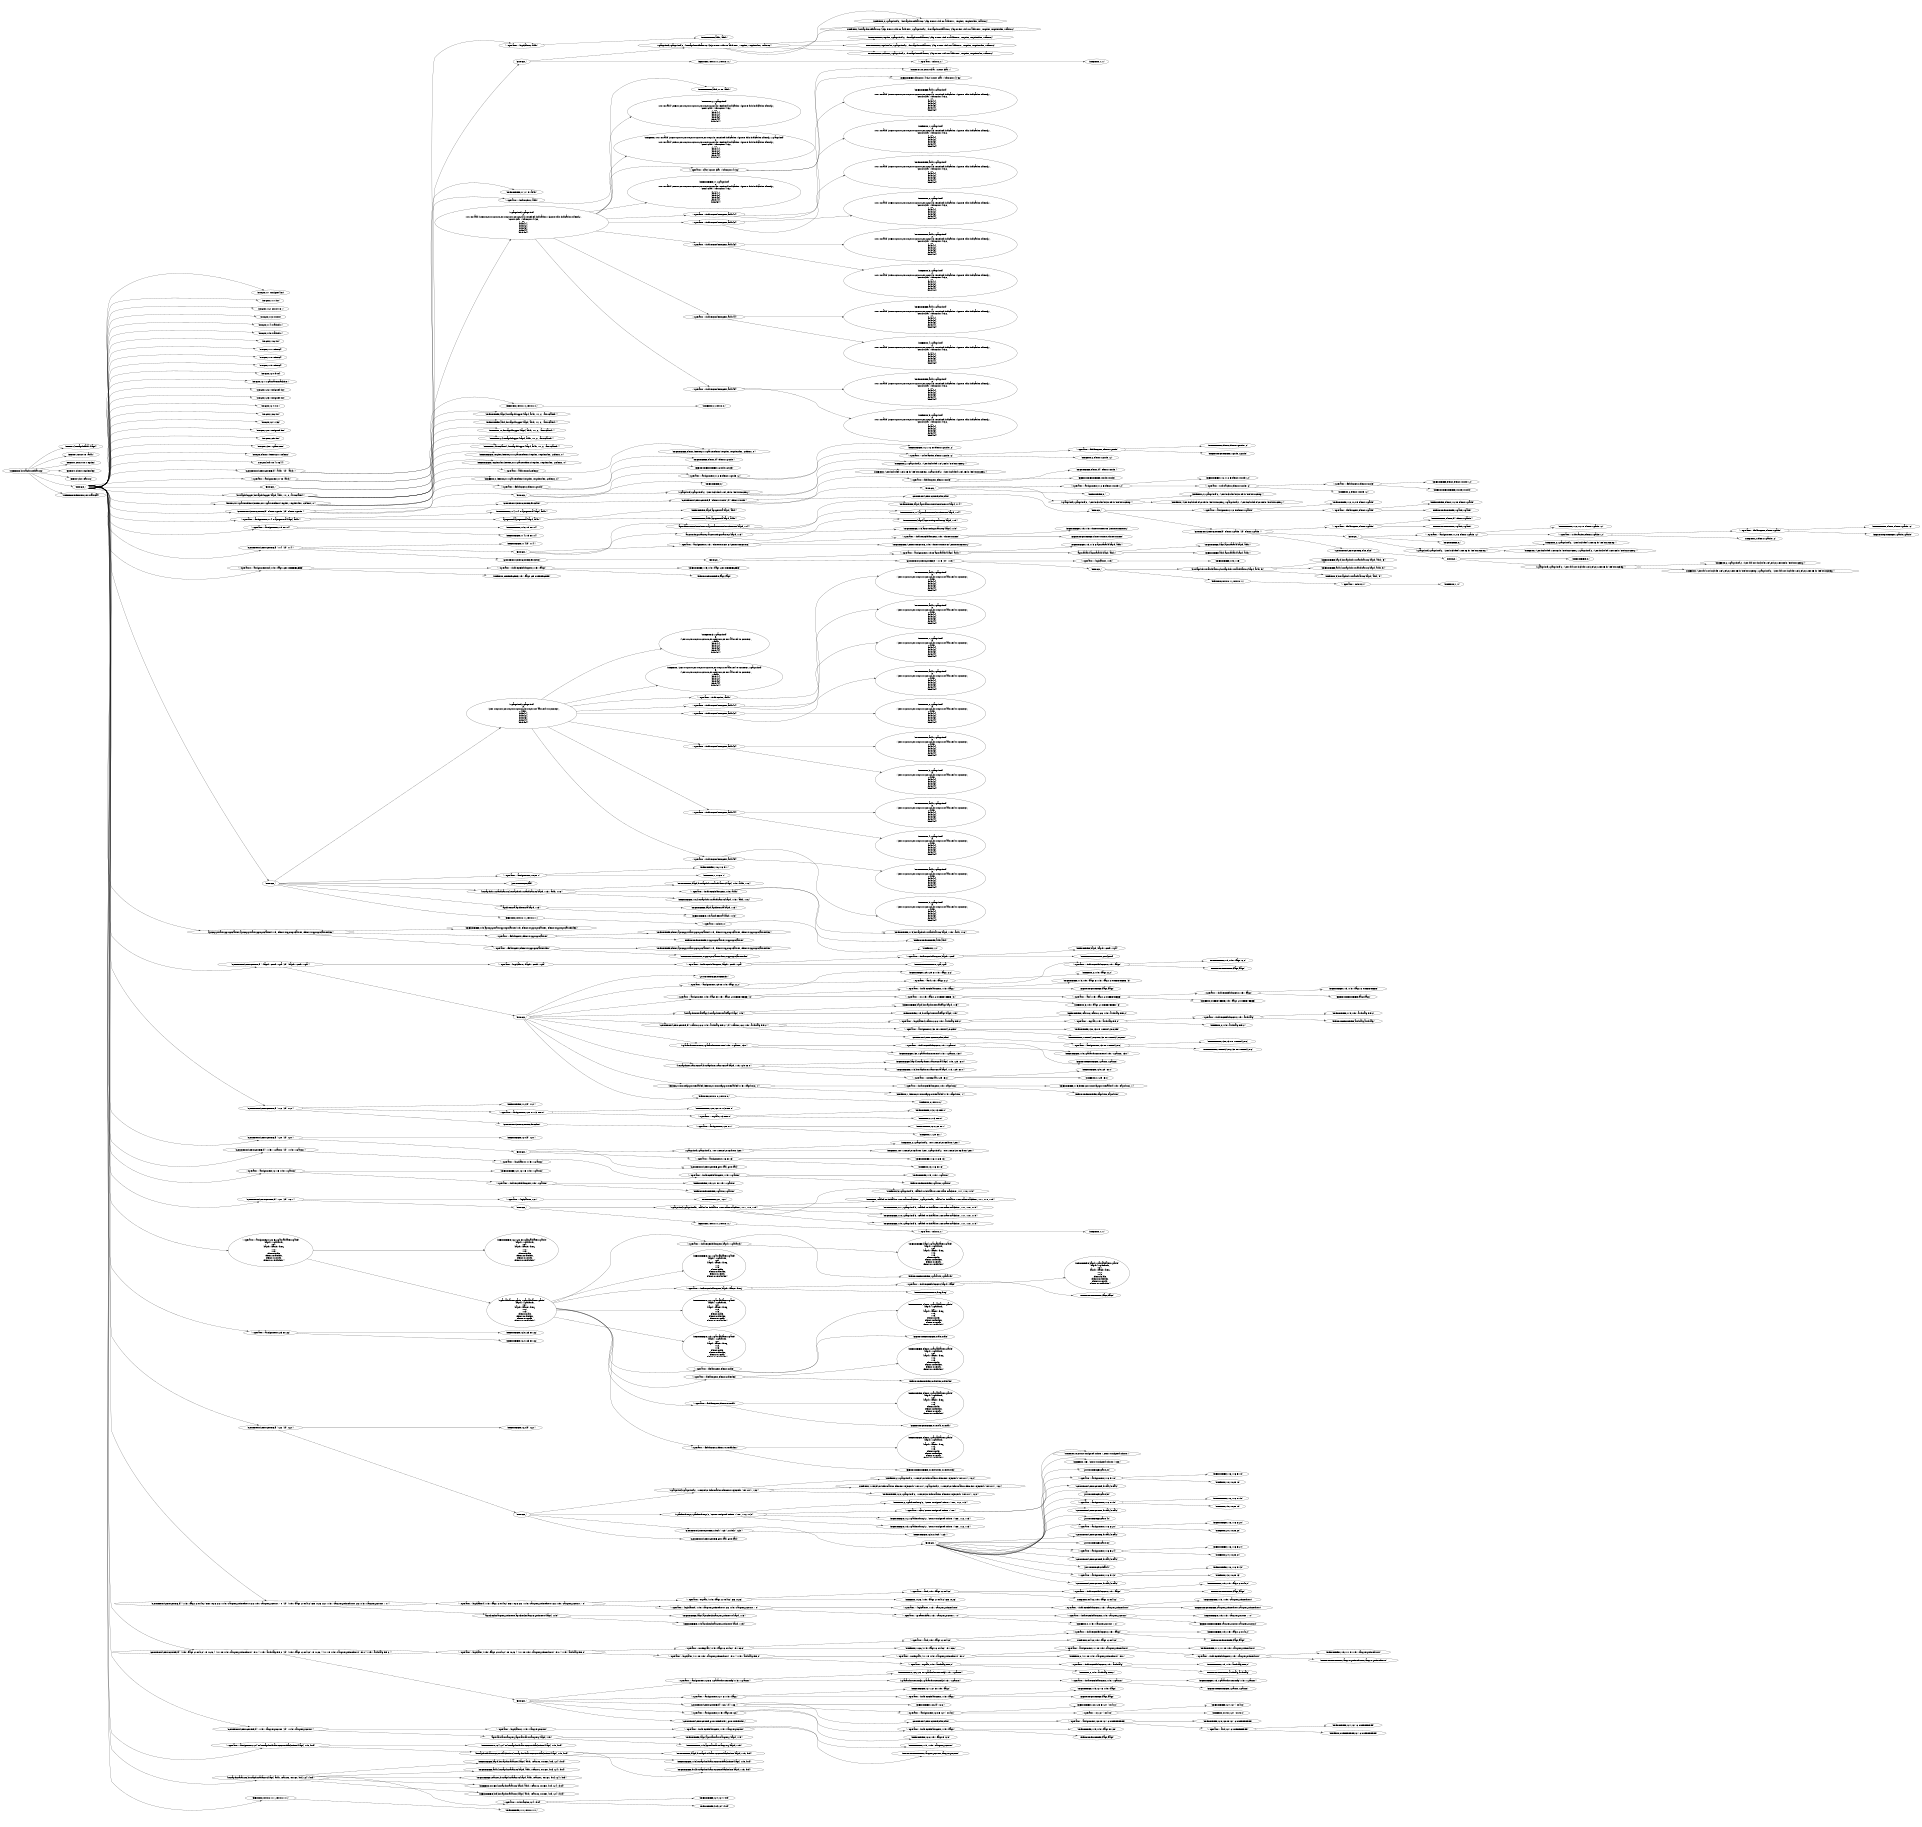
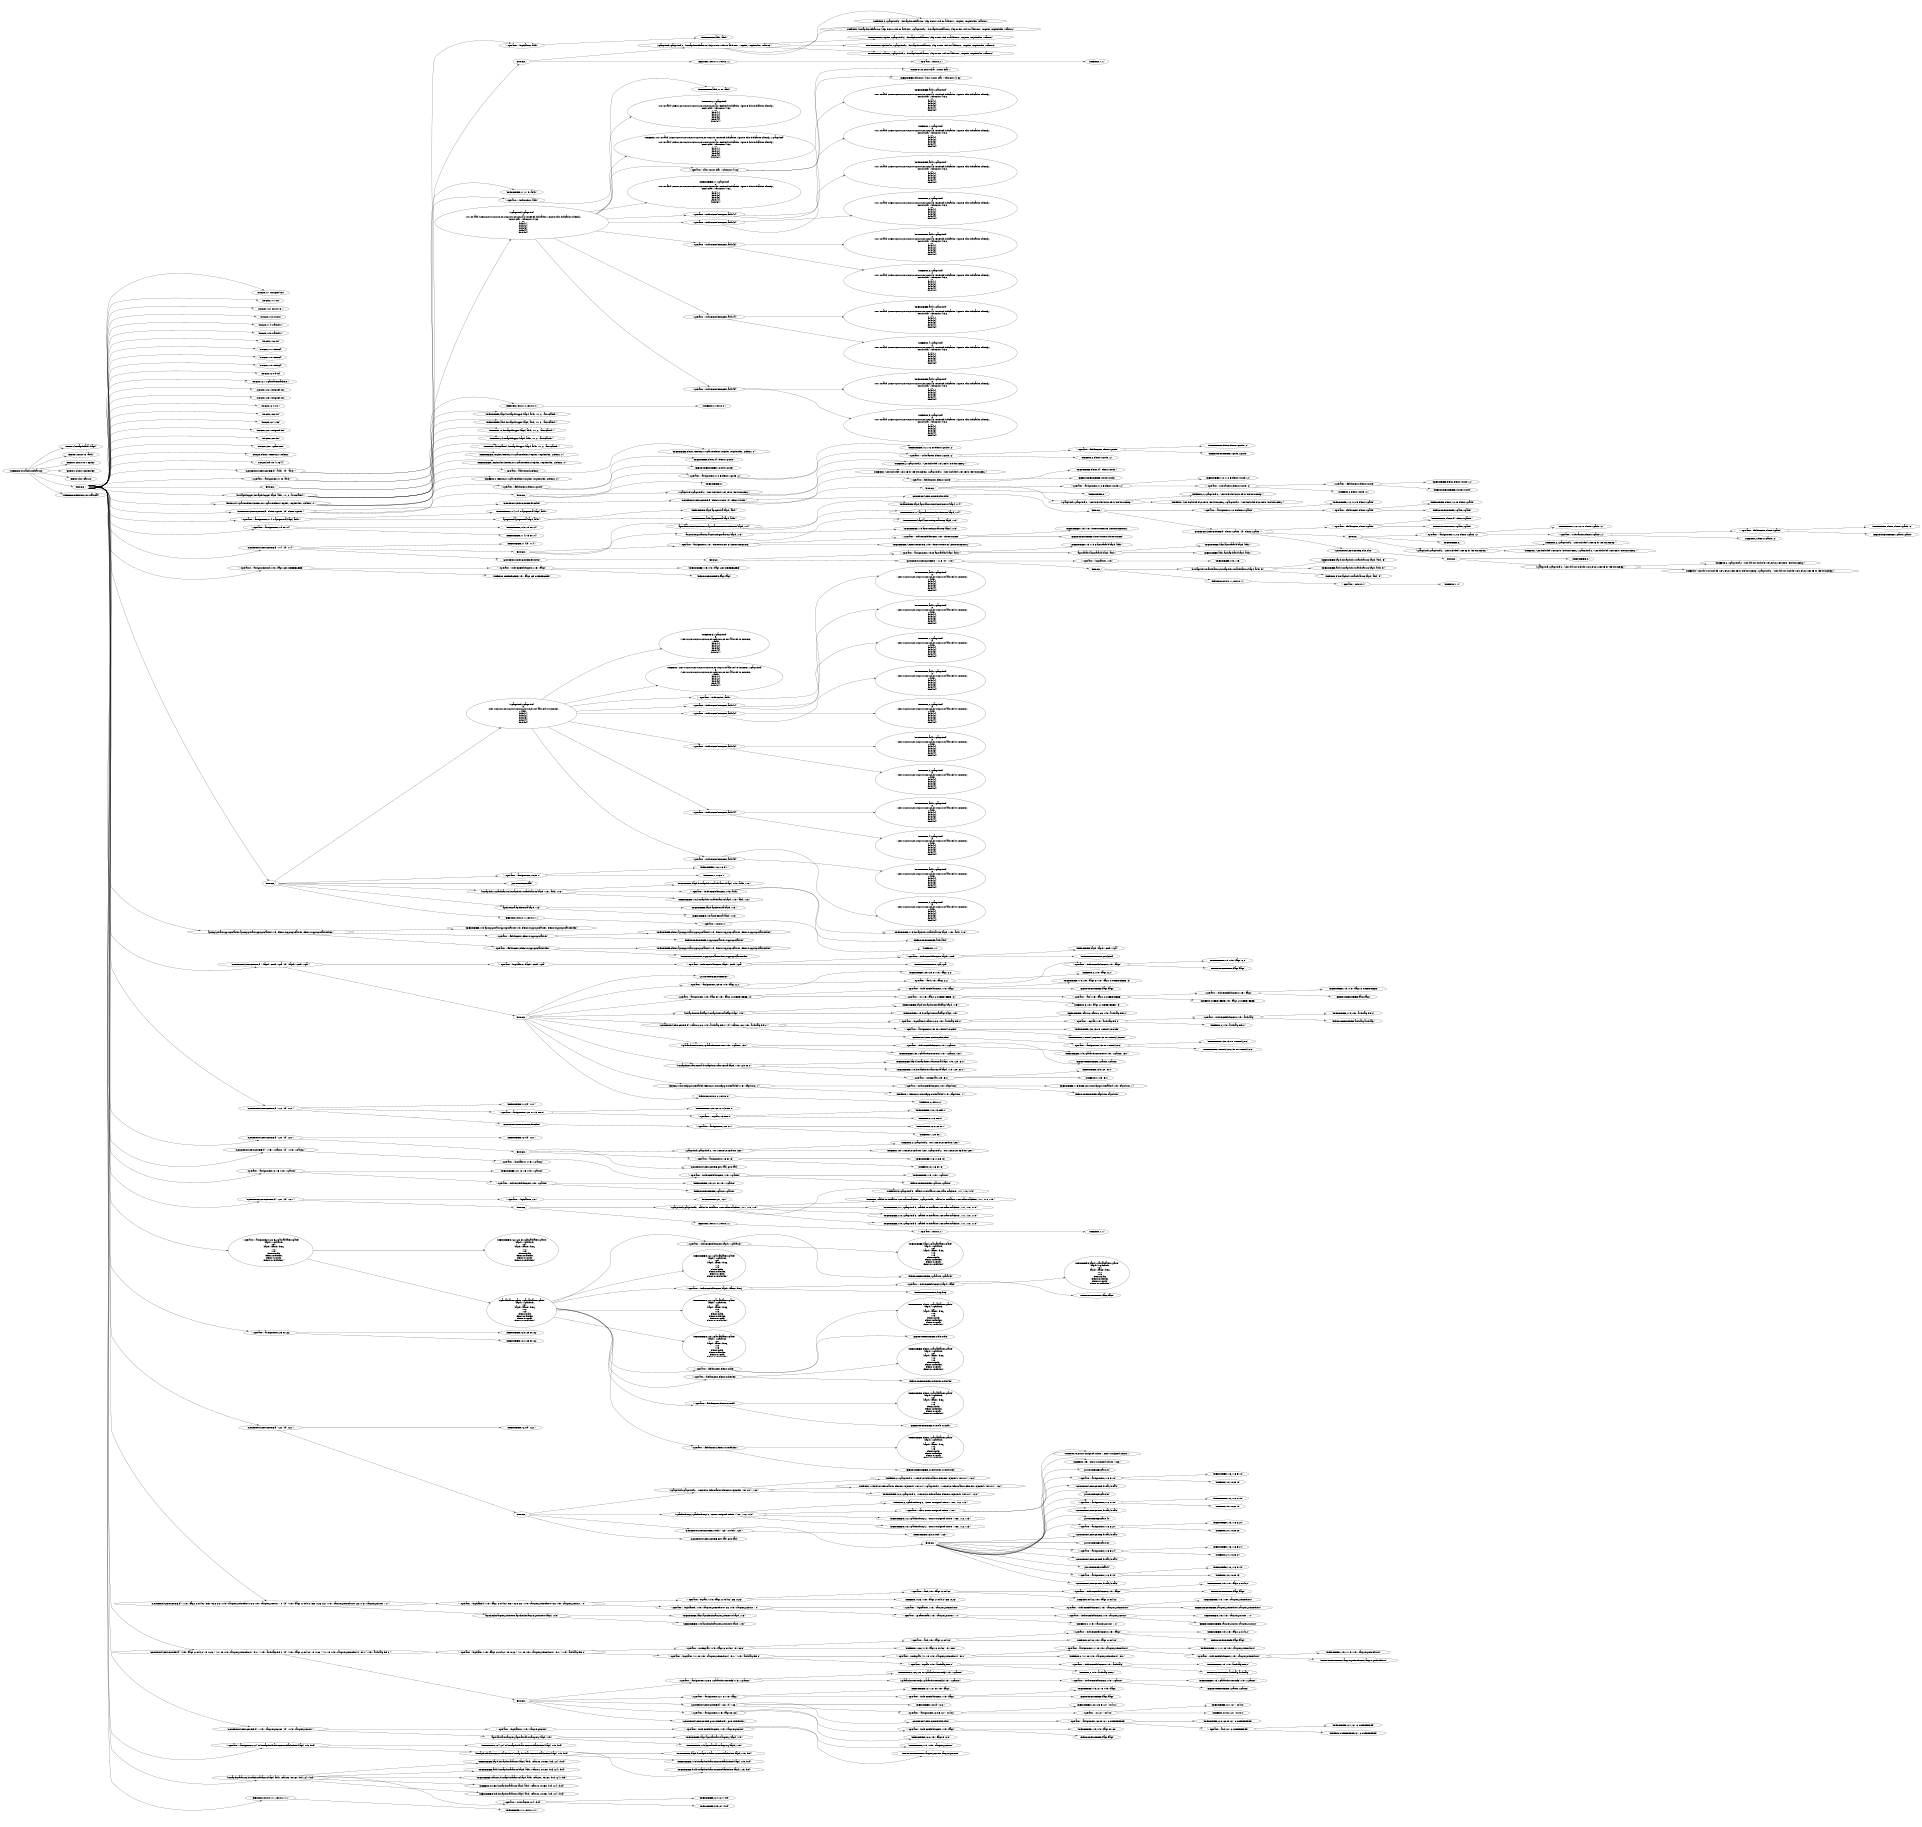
(1228, 553) -> (1228, 553)
